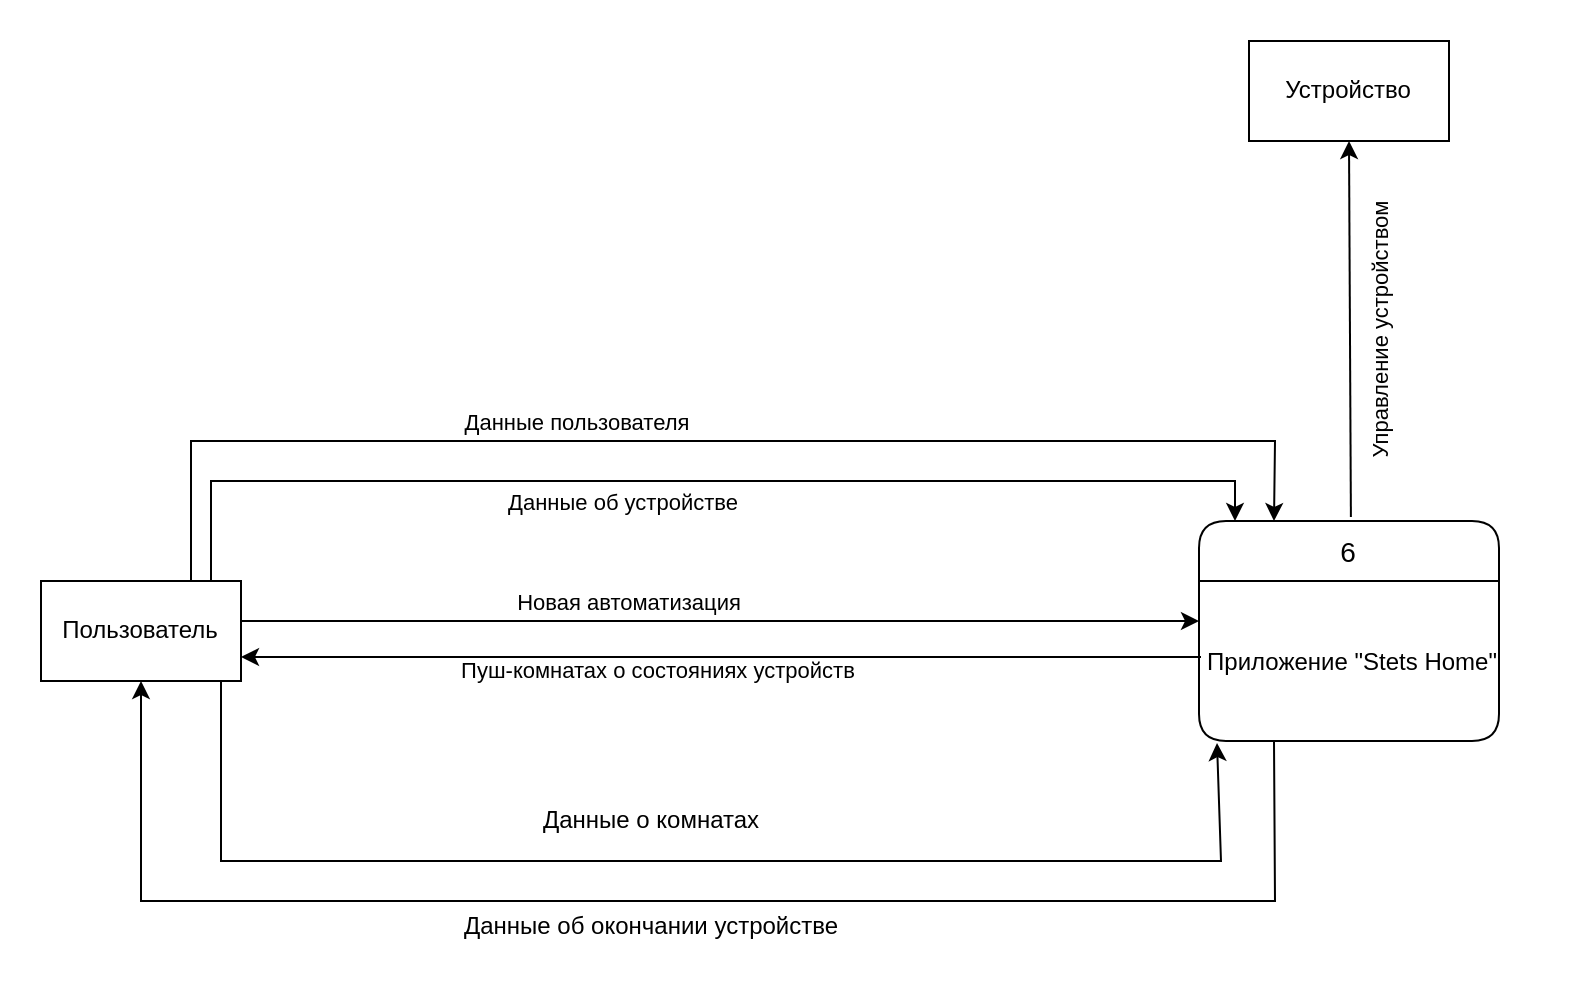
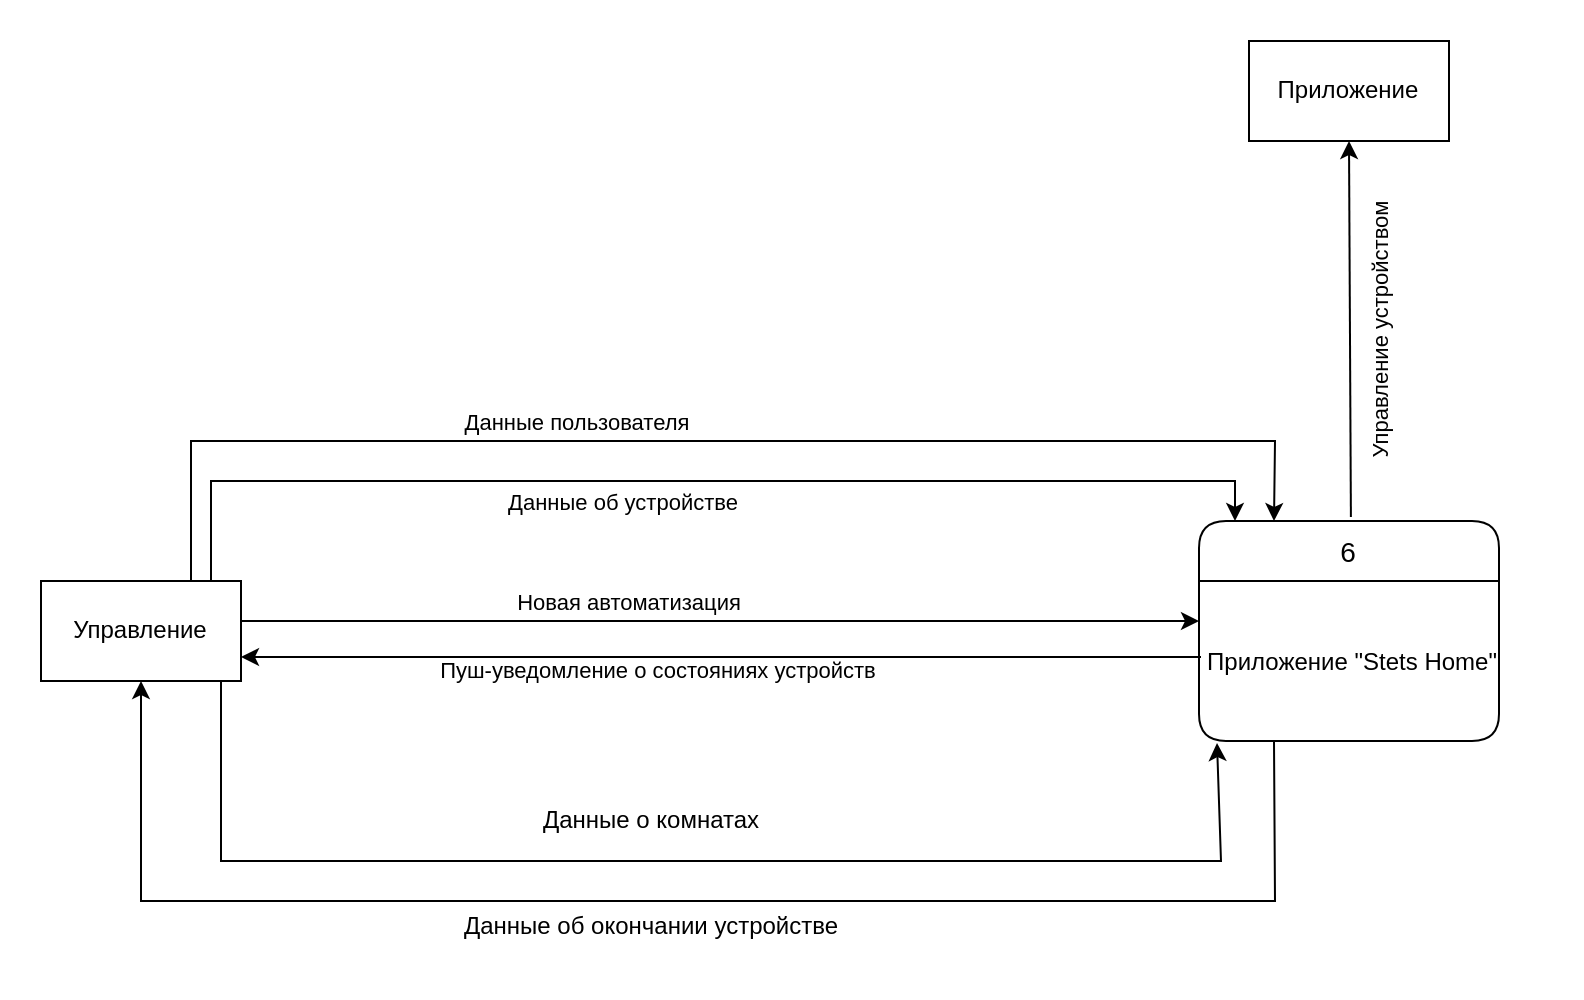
(1349, 91) -> (1349, 91)
(141, 631) -> (141, 631)
(662, 671) -> (662, 671)
